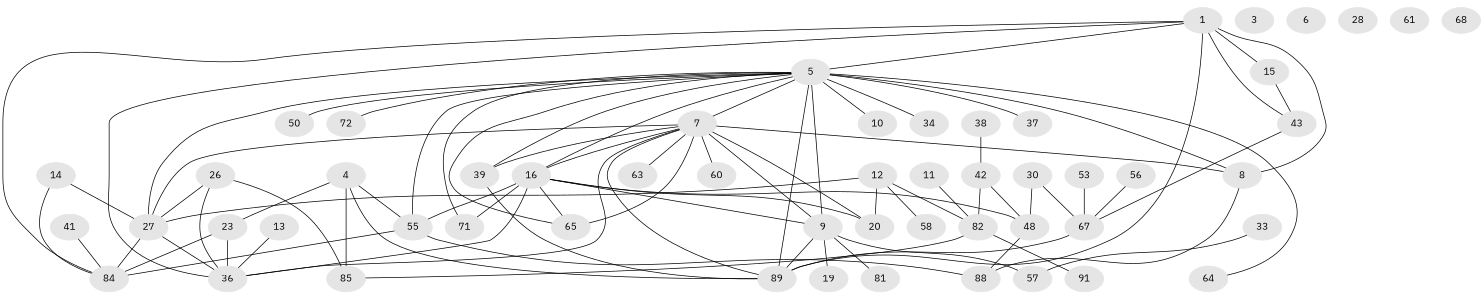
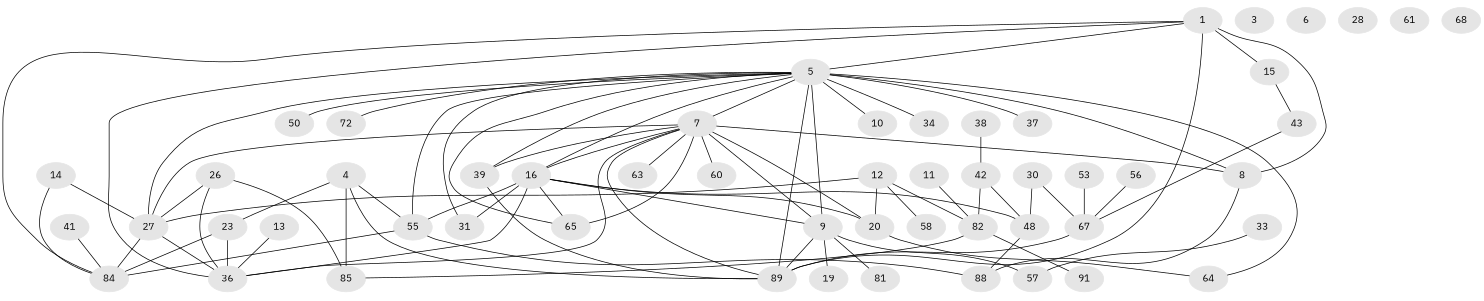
(1239, 80) -> none
(465, 227) -> (465, 227)
none -> (1016, 259)
